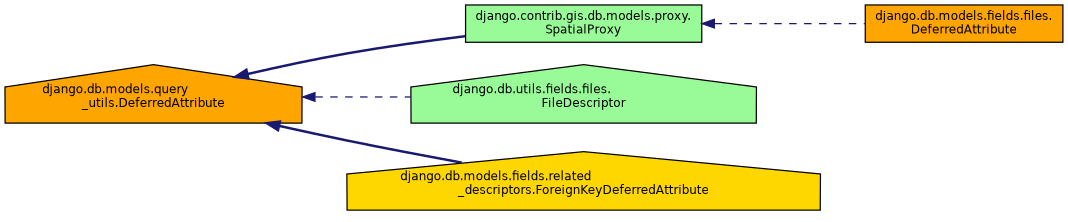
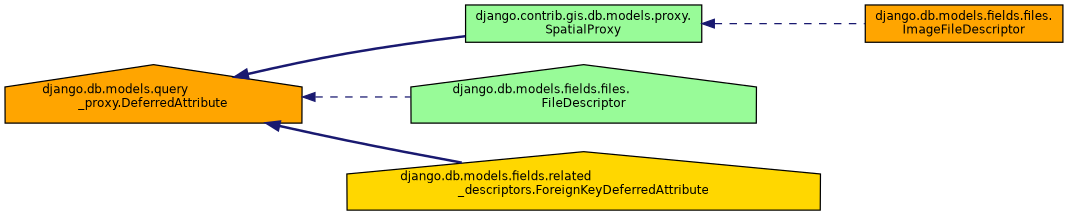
(964, 24) -> (964, 24)
(154, 97) -> (154, 97)
(584, 97) -> (584, 97)
